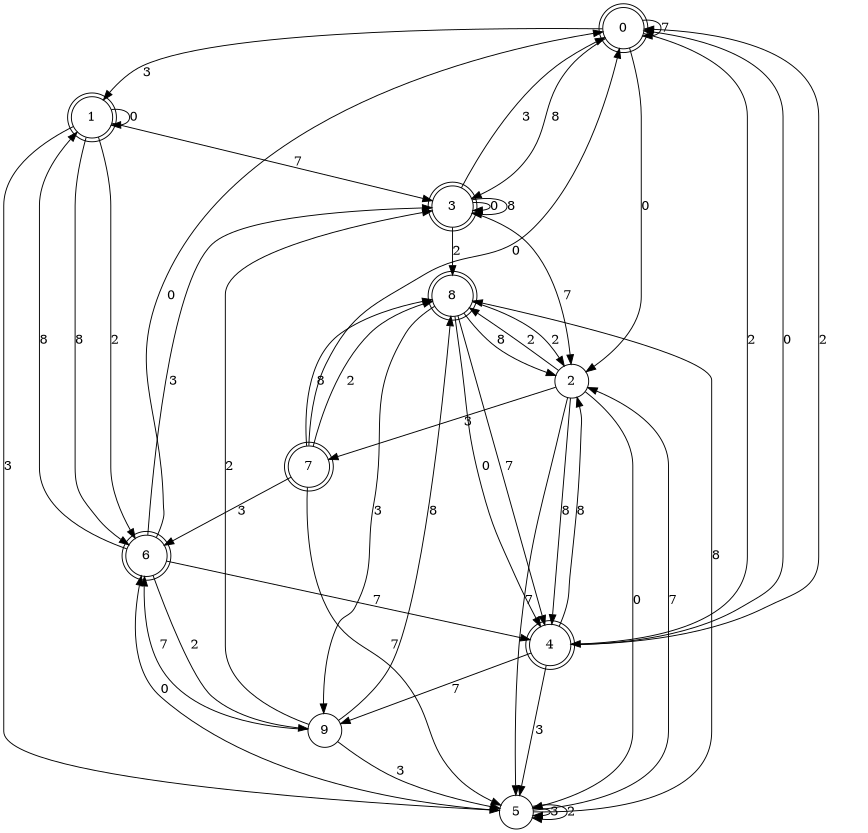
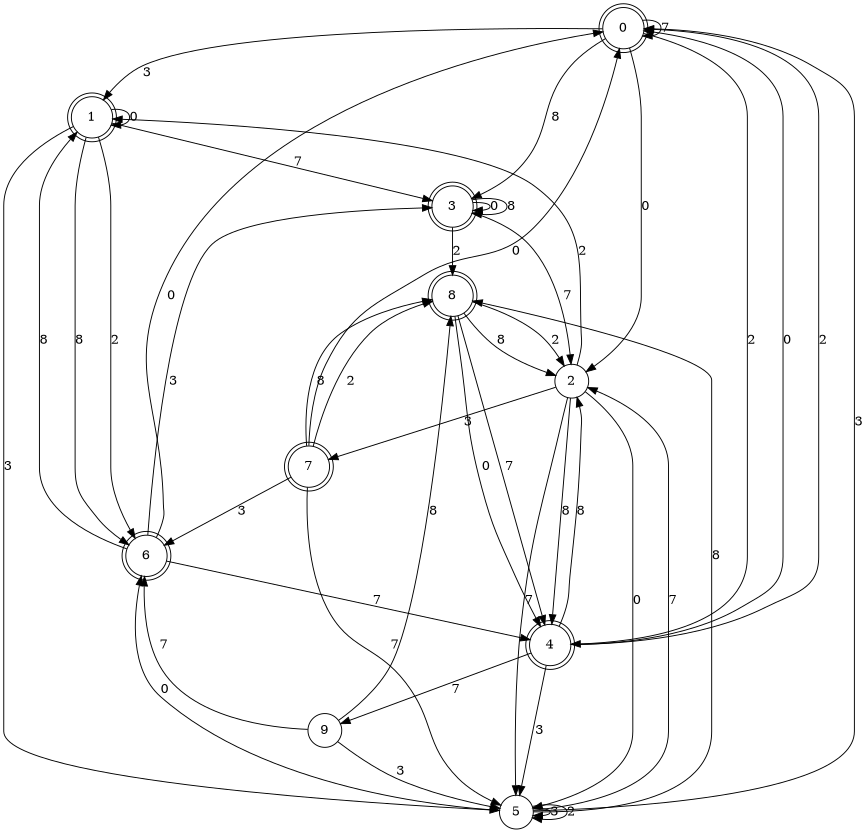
(517, 104) -> (854, 478)
(518, 341) -> (428, 150)
(225, 421) -> none
(374, 502) -> none
(199, 680) -> none
